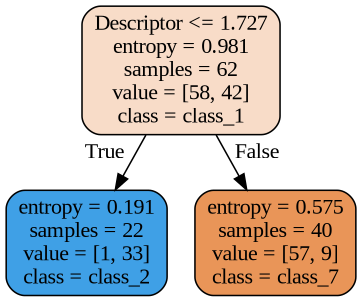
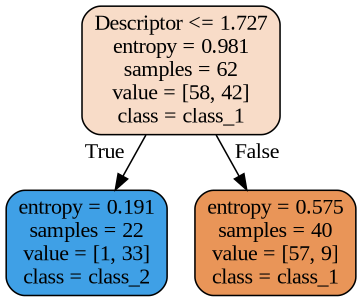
(275, 243) -> (275, 243)
